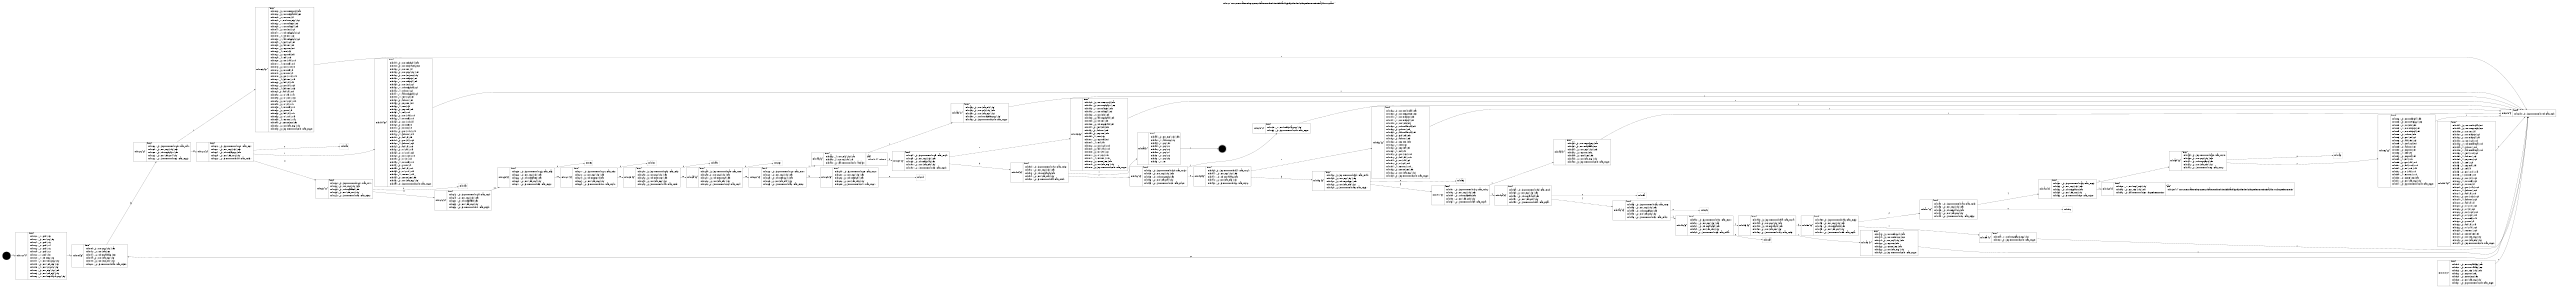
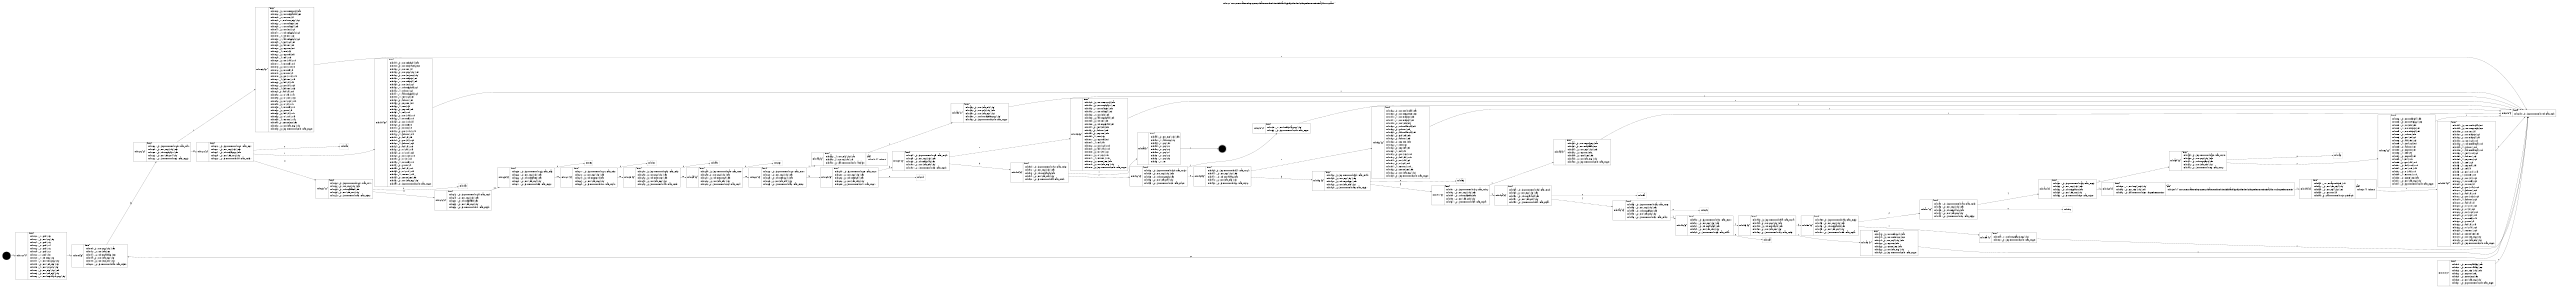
(889, 160) -> (885, 169)
none -> (2338, 189)
